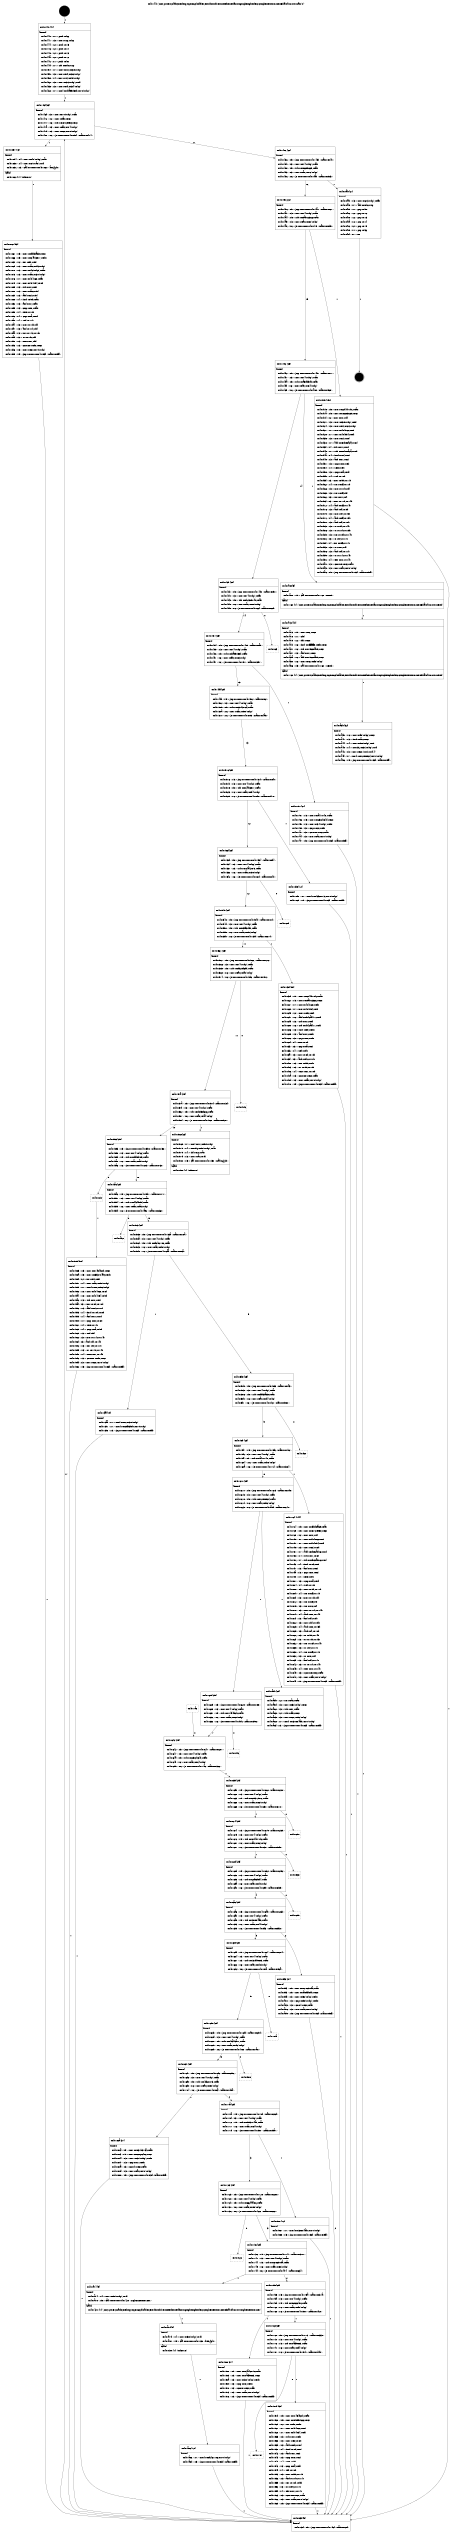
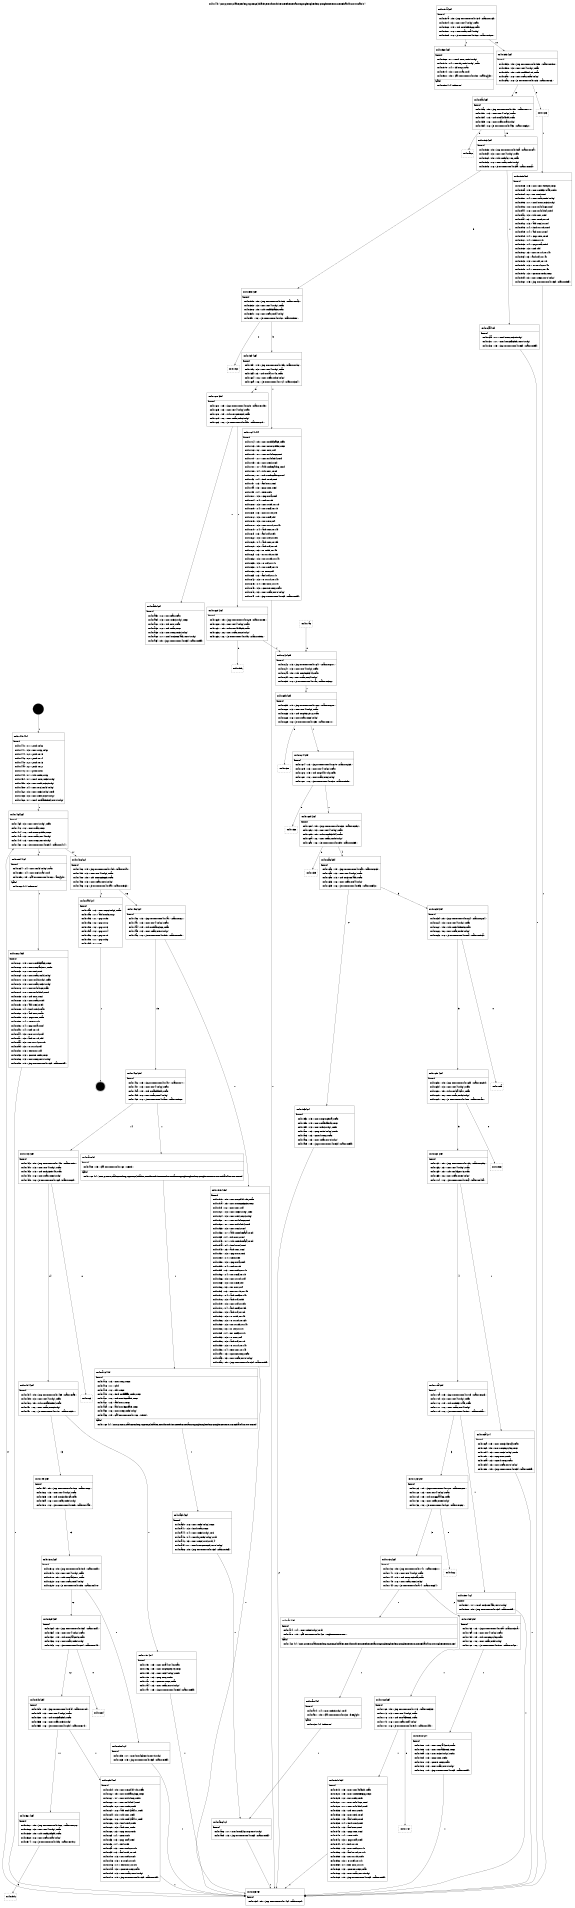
(221, 1035) -> none
(362, 1642) -> (234, 1684)
